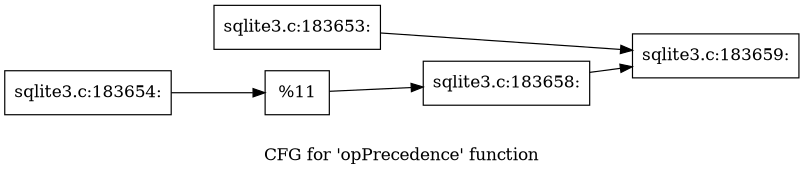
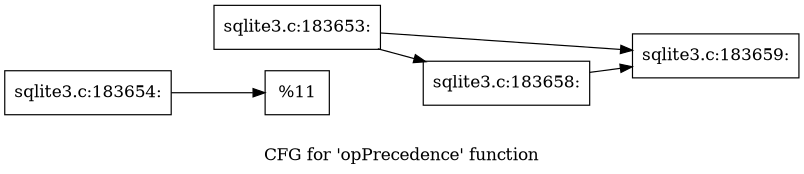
(370, 89) -> (396, 54)
